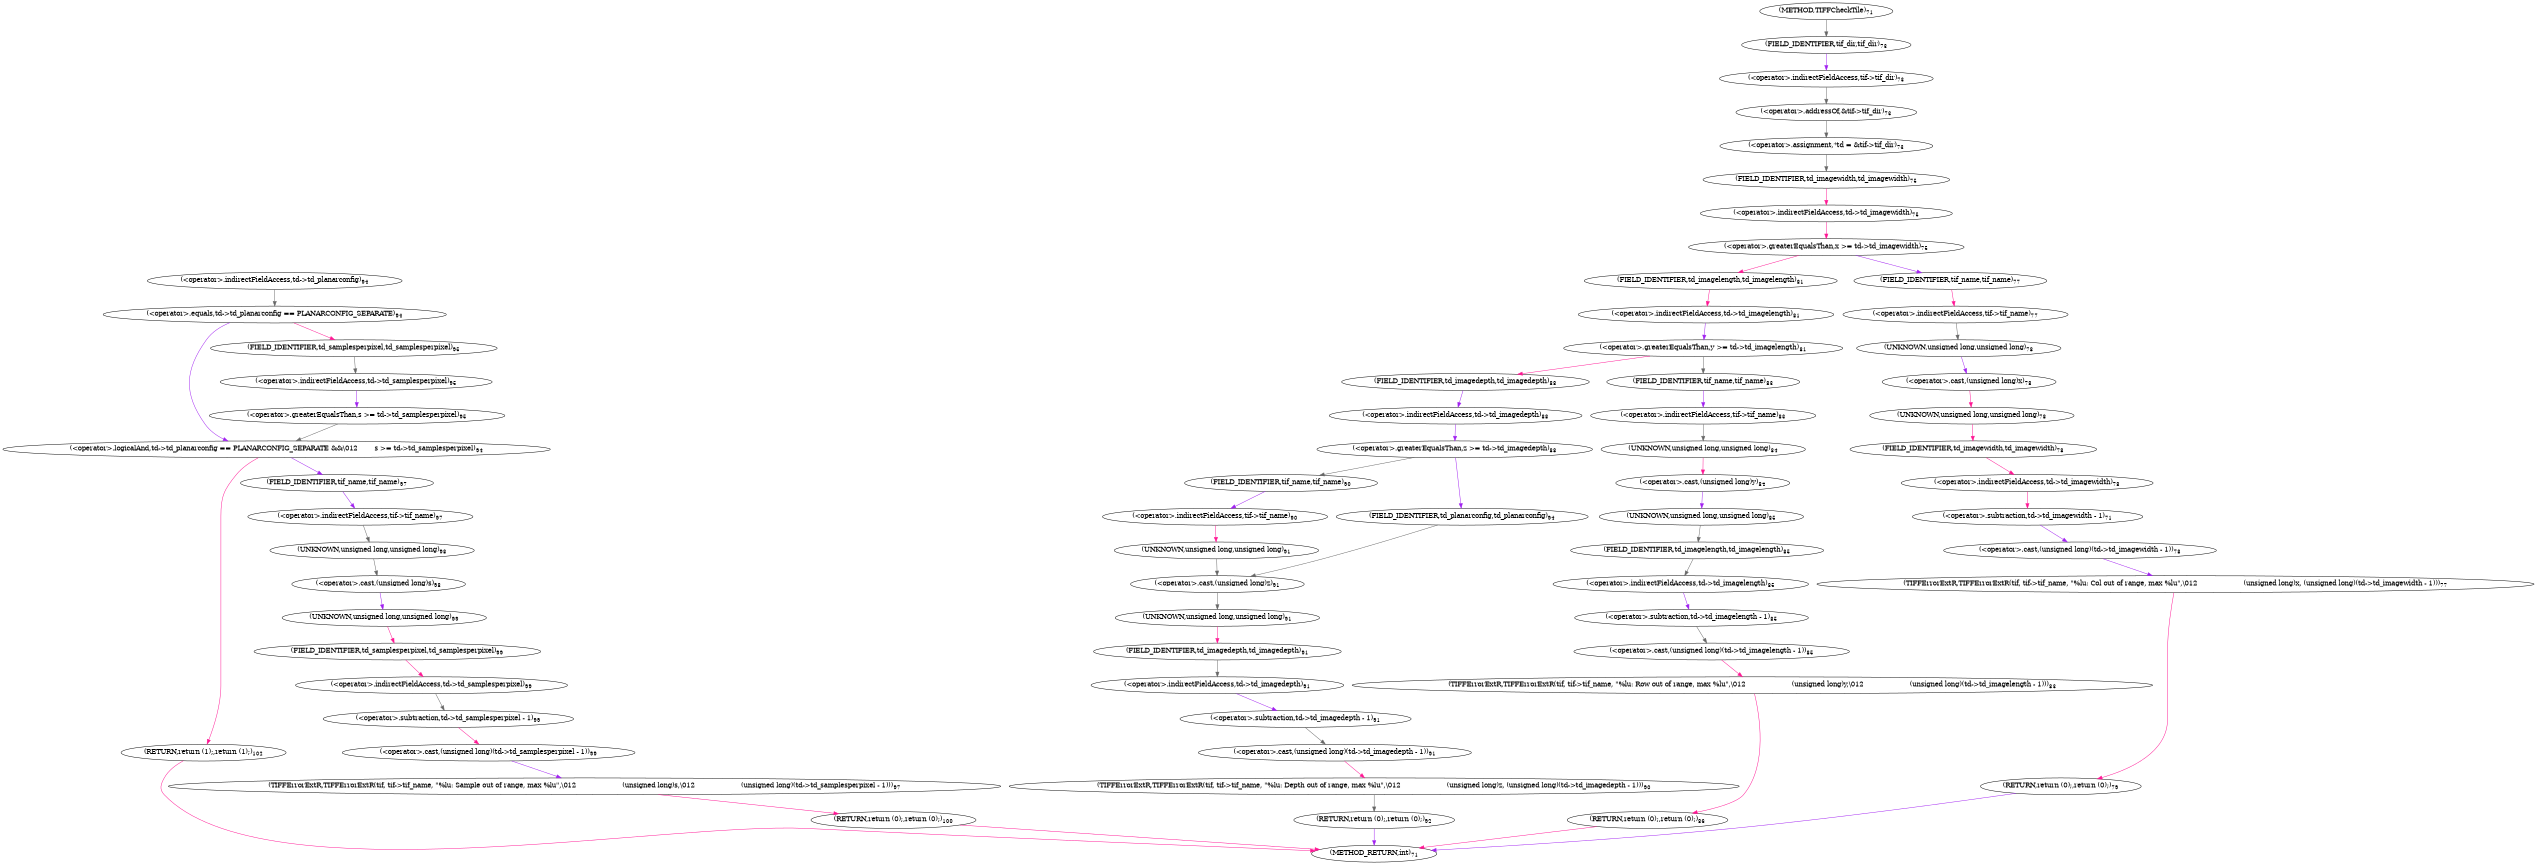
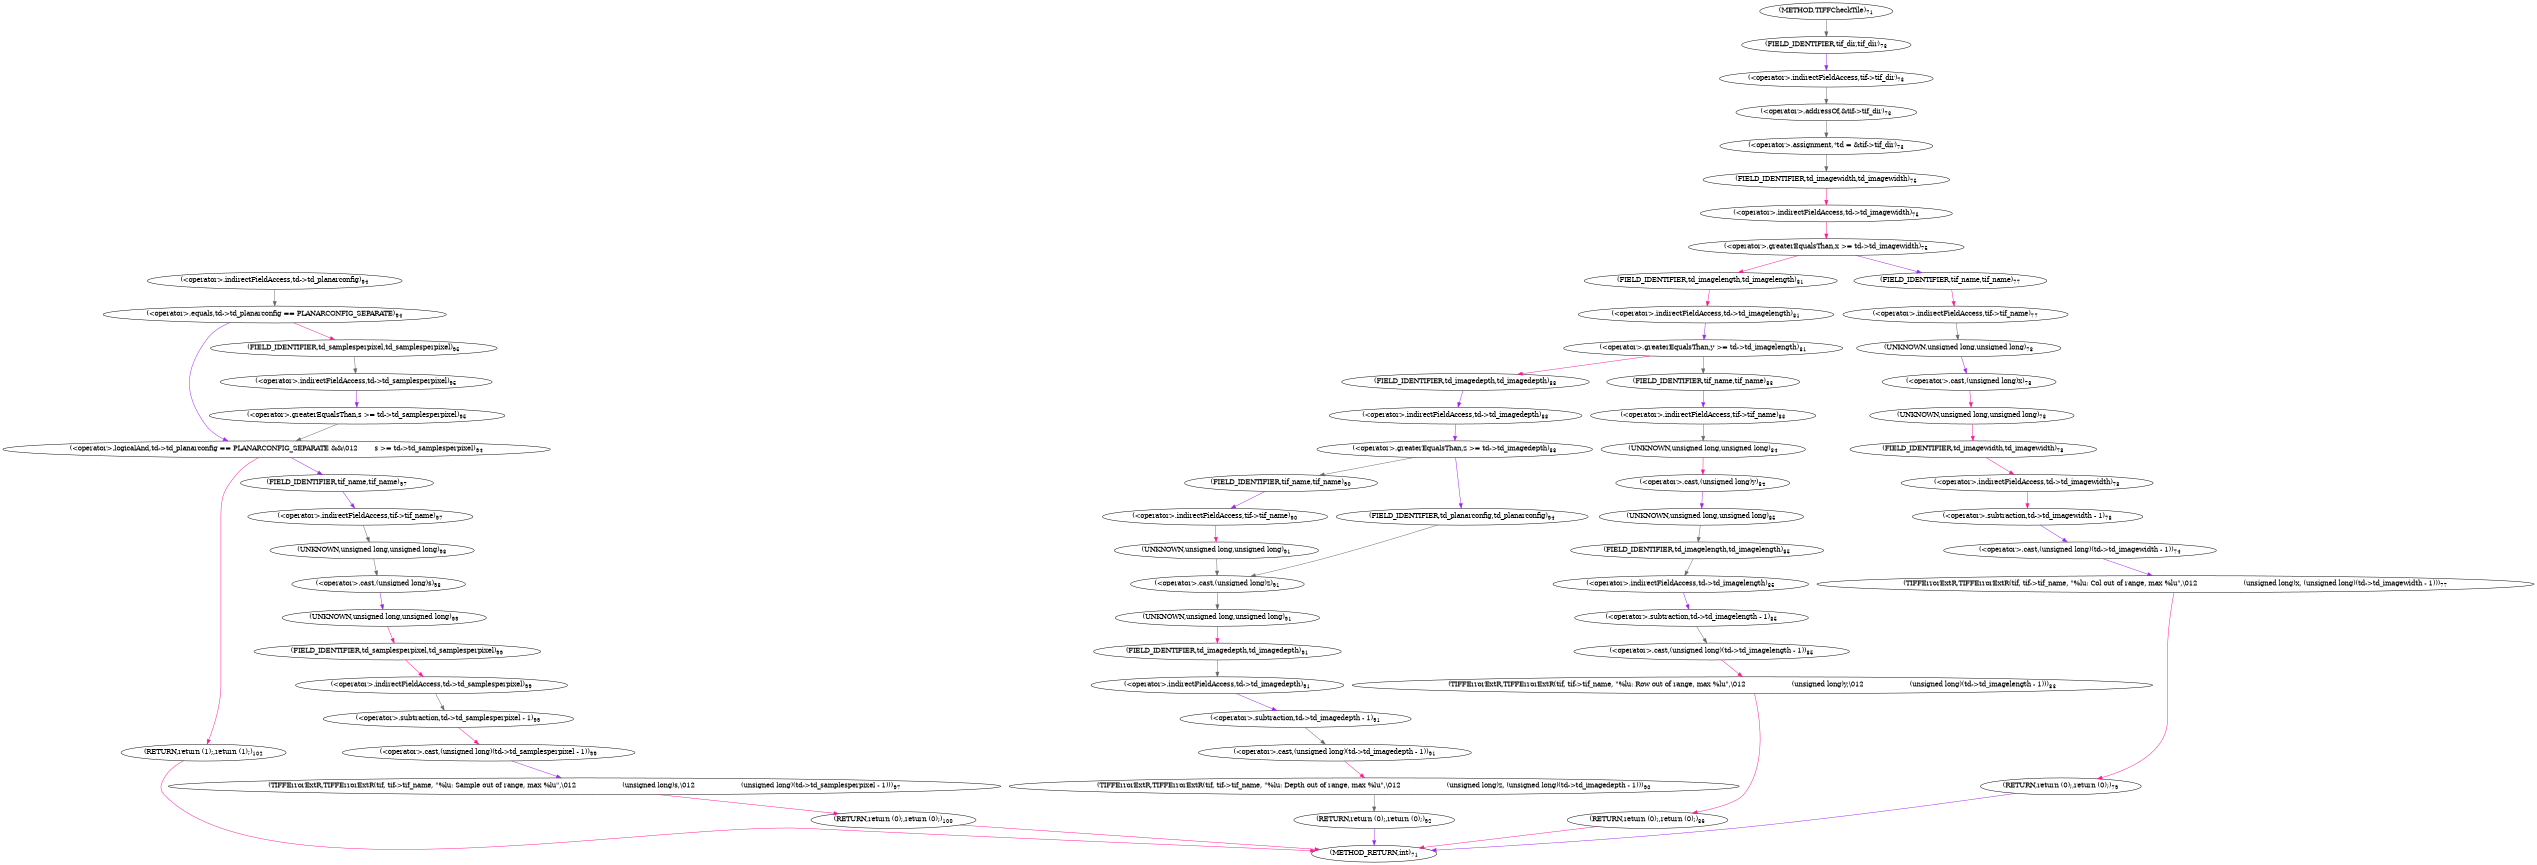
(2109, 516) -> (2109, 516)
(2177, 550) -> (2177, 550)
